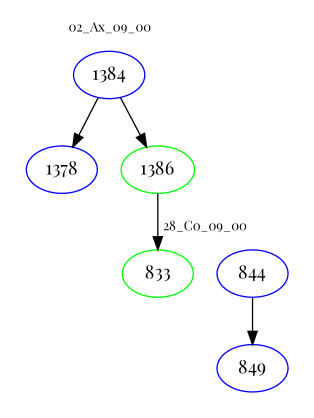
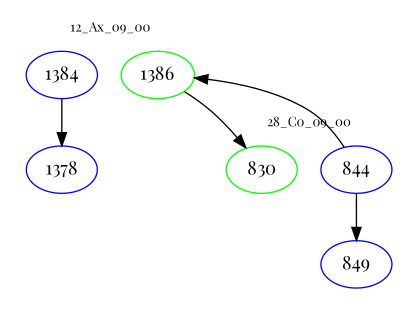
(110, 28) -> (110, 28)
(130, 116) -> (284, 98)
(158, 274) -> (262, 170)
